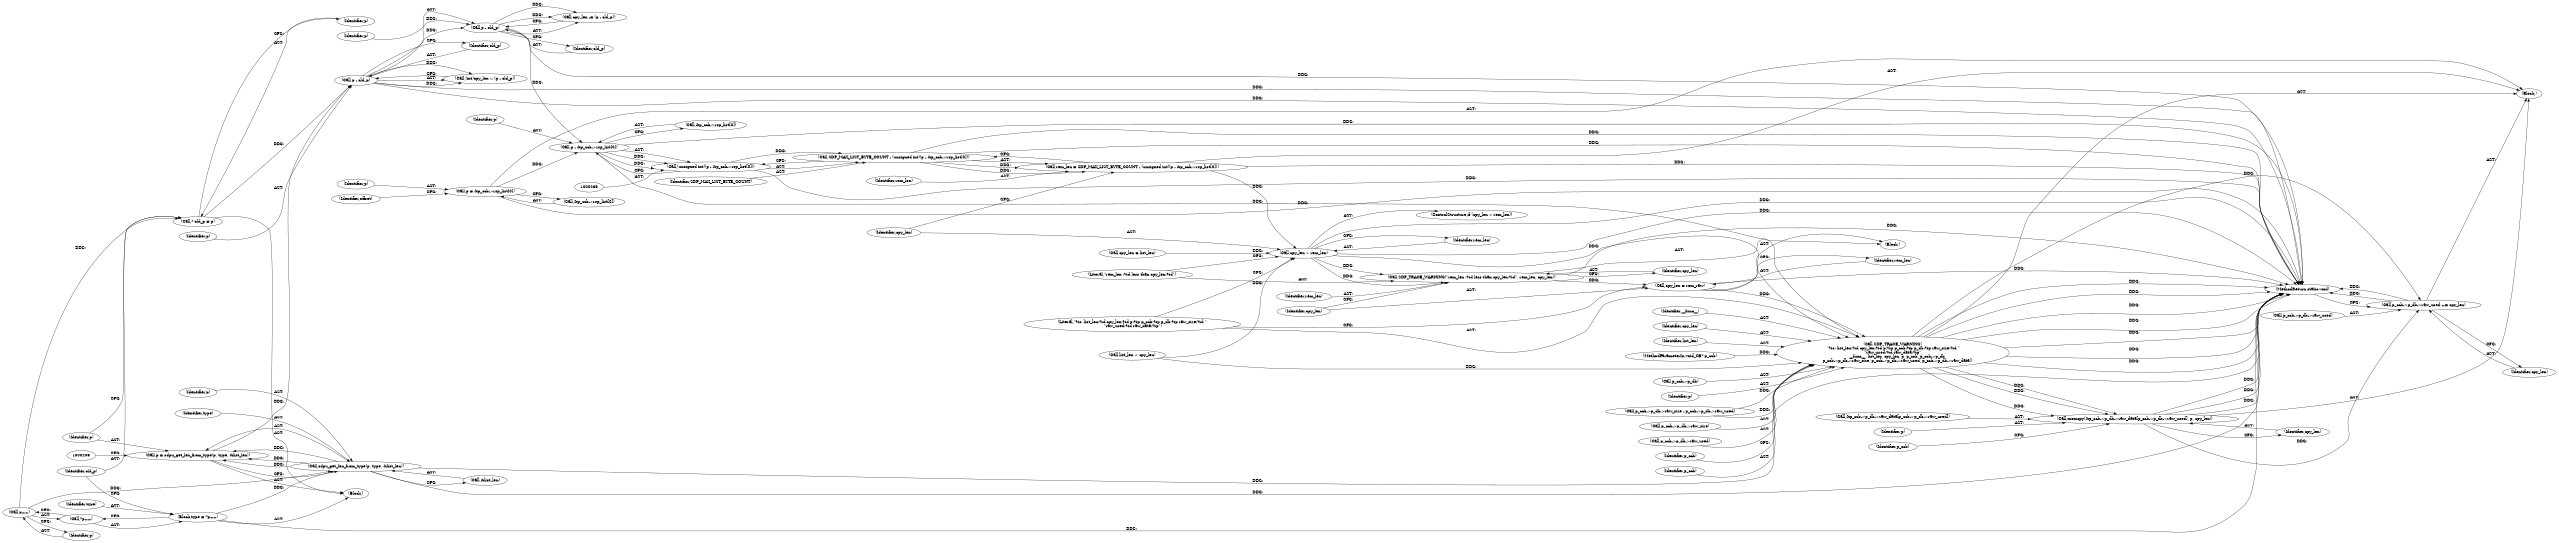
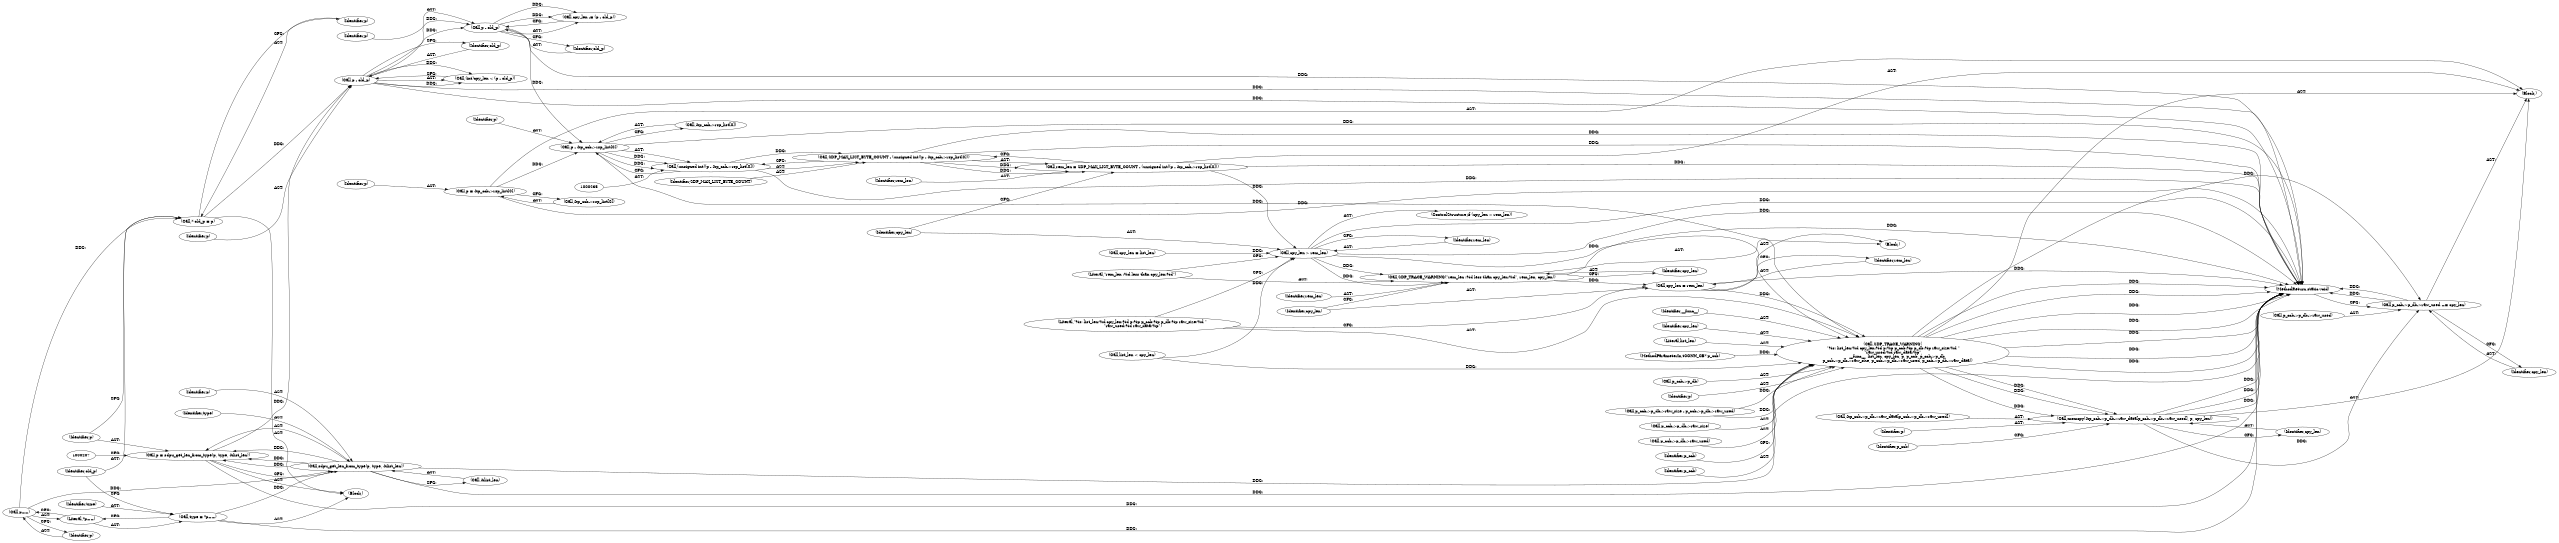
(356, 199) -> none
(1680, 286) -> (1680, 286)
(1680, 341) -> (1680, 341)
(1680, 356) -> (1680, 356)
(81, 455) -> (81, 455)
none -> (1319, 506)
(198, 517) -> (198, 517)
(81, 519) -> (81, 519)
